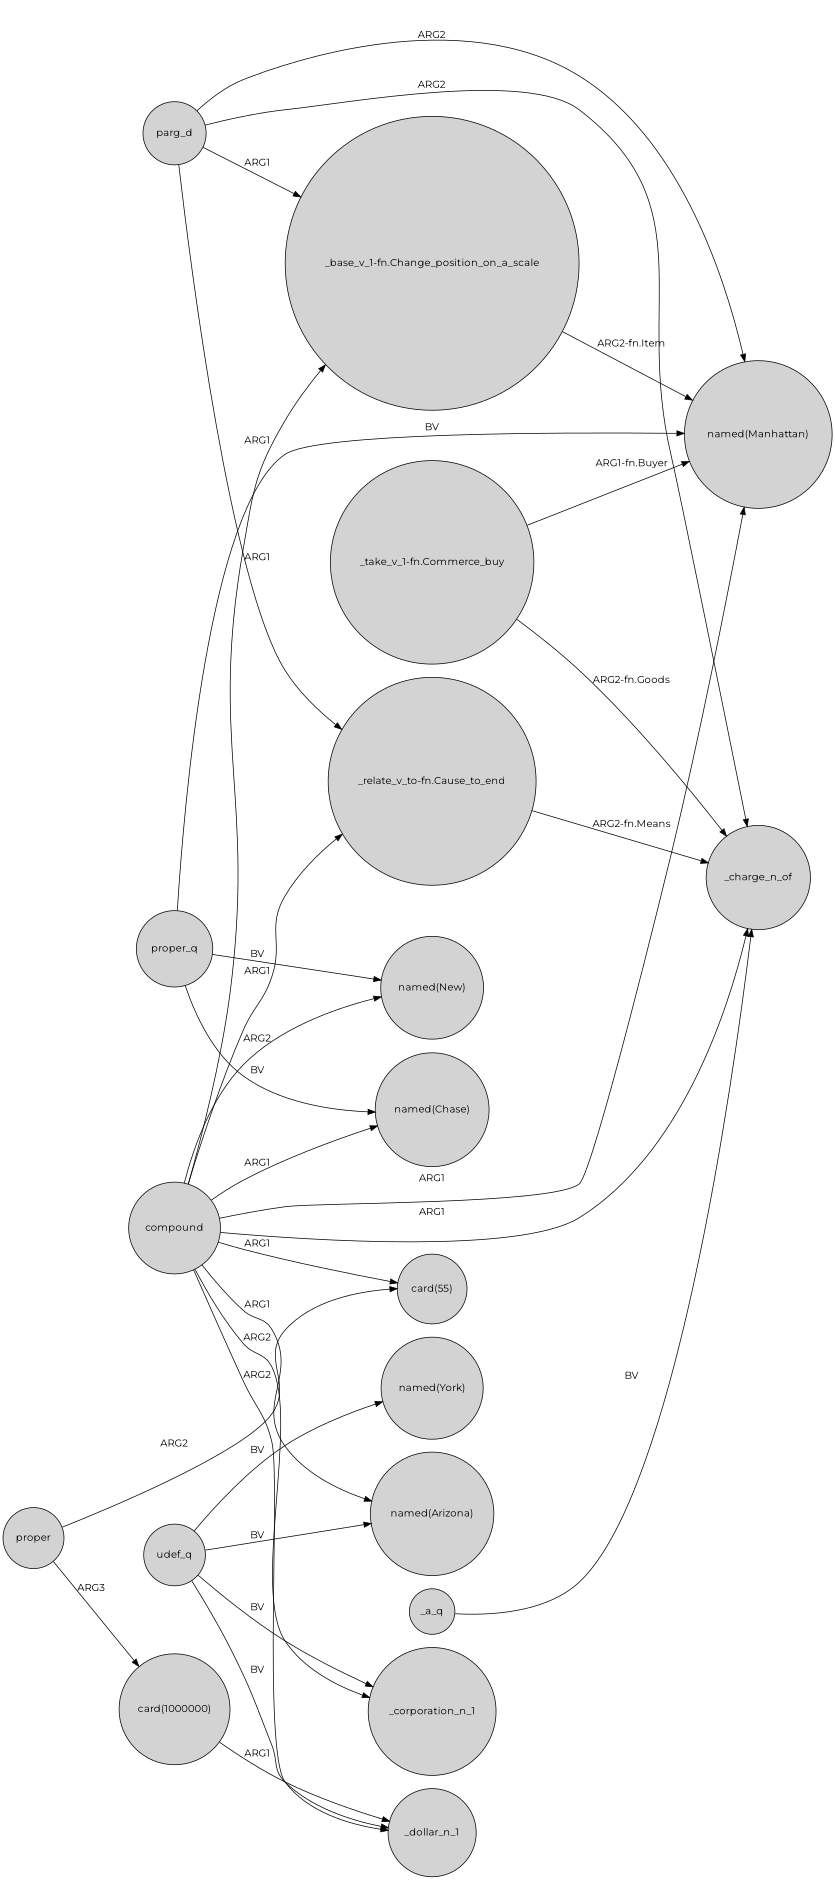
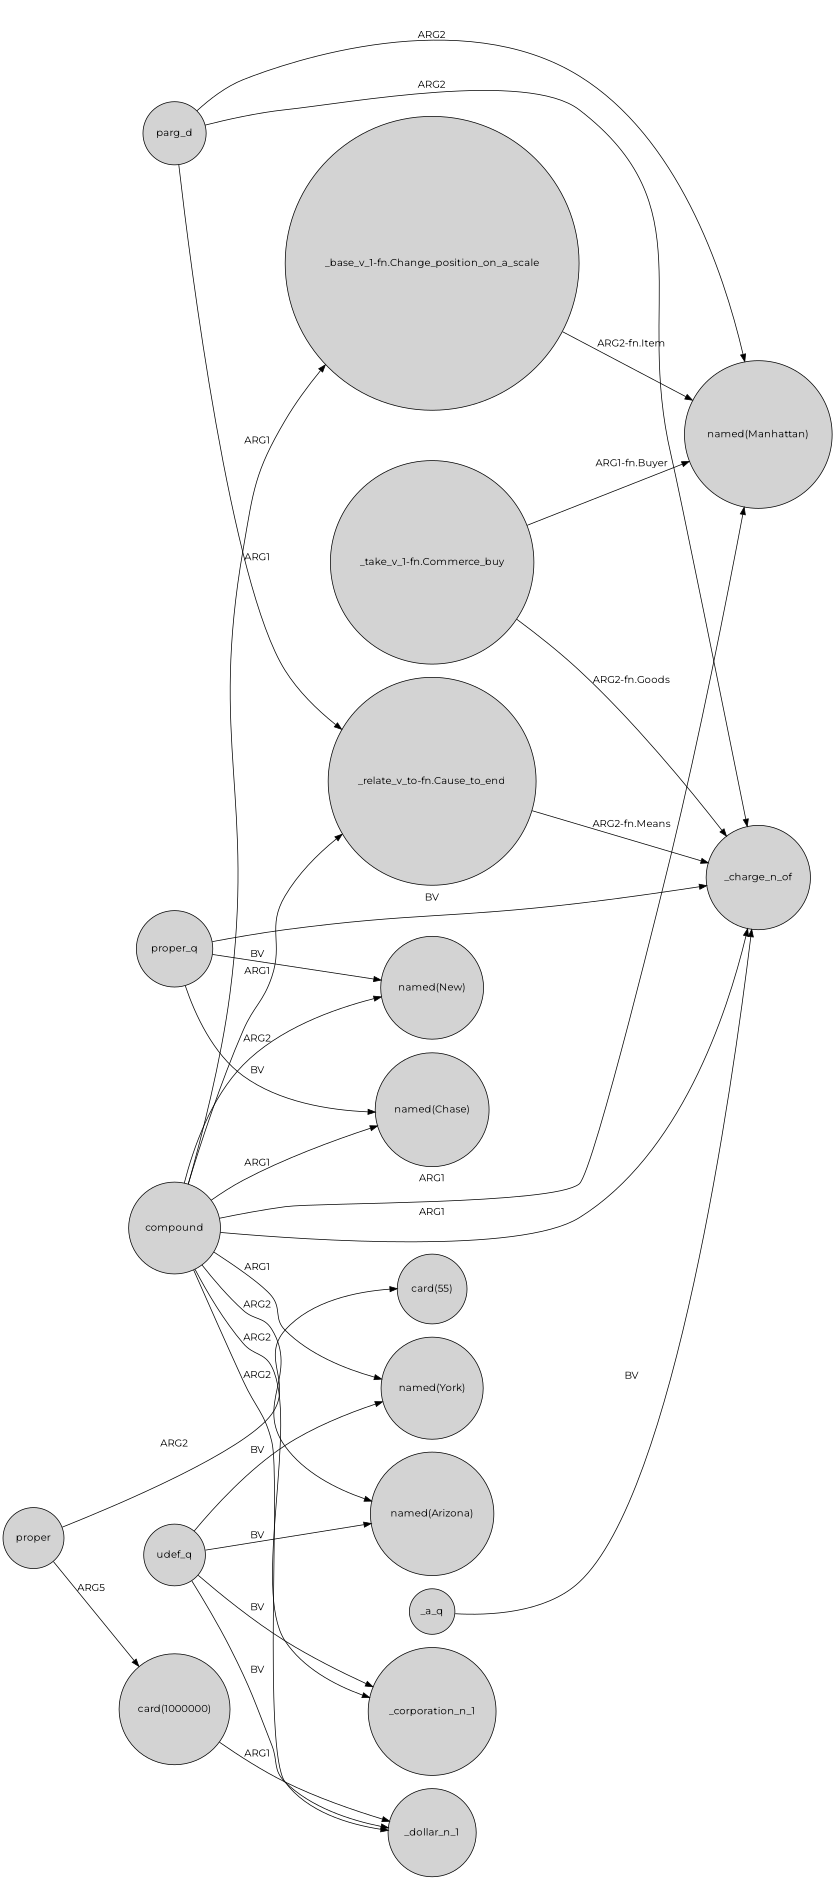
(248, 170) -> none
(272, 469) -> (456, 914)
(304, 1264) -> (280, 1322)
(258, 1305) -> (258, 1305)
(92, 1588) -> (92, 1588)
